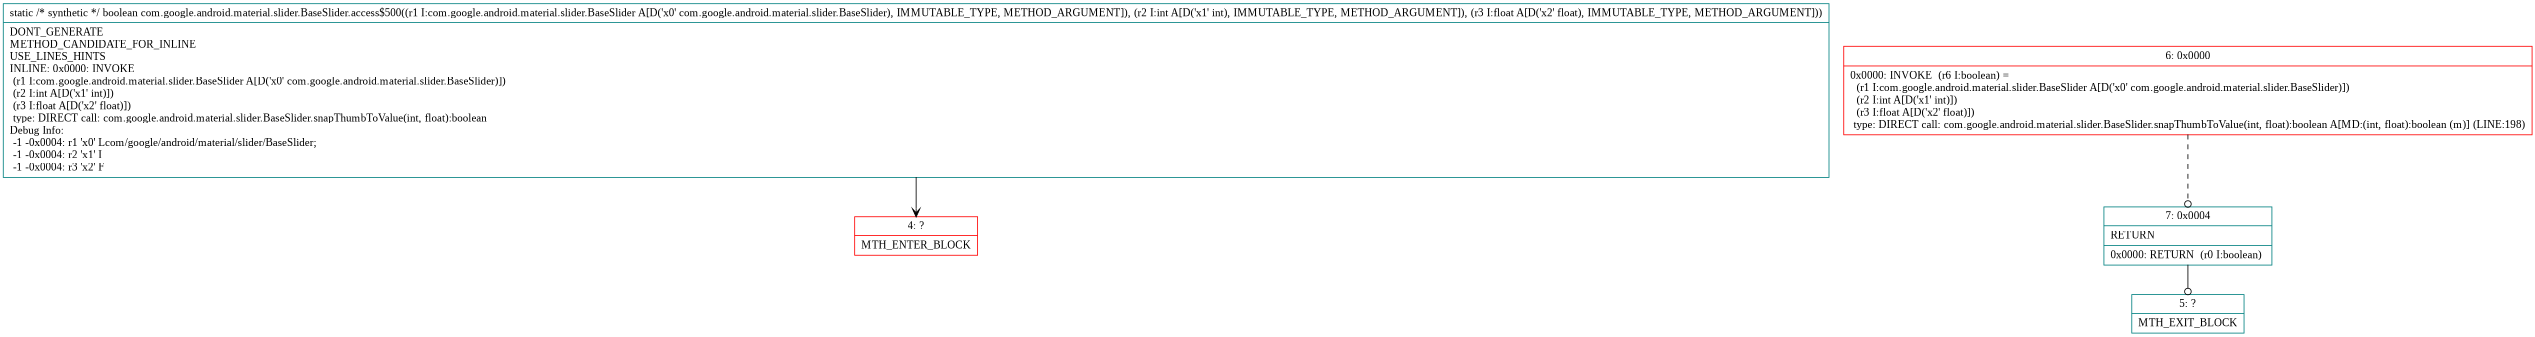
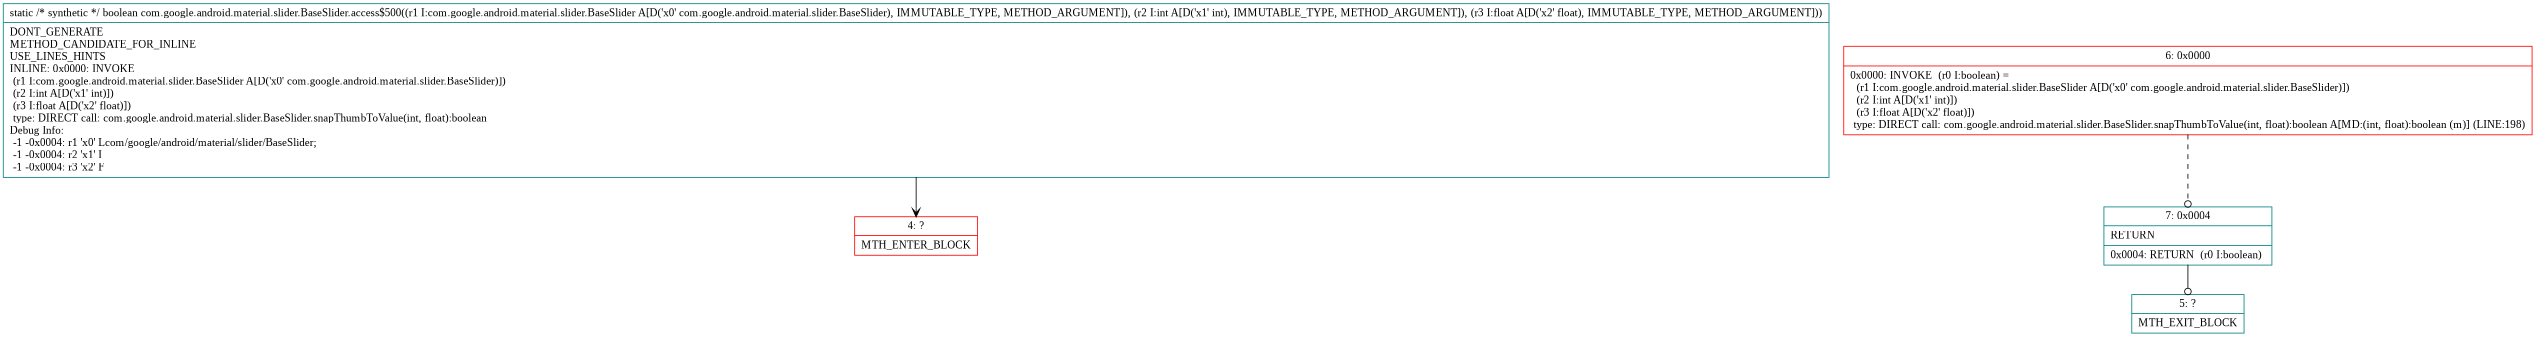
(1932, 75) -> (1932, 75)
(2188, 255) -> (2188, 255)
